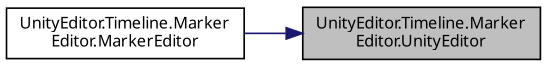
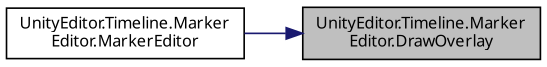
(422, 33) -> (422, 33)
